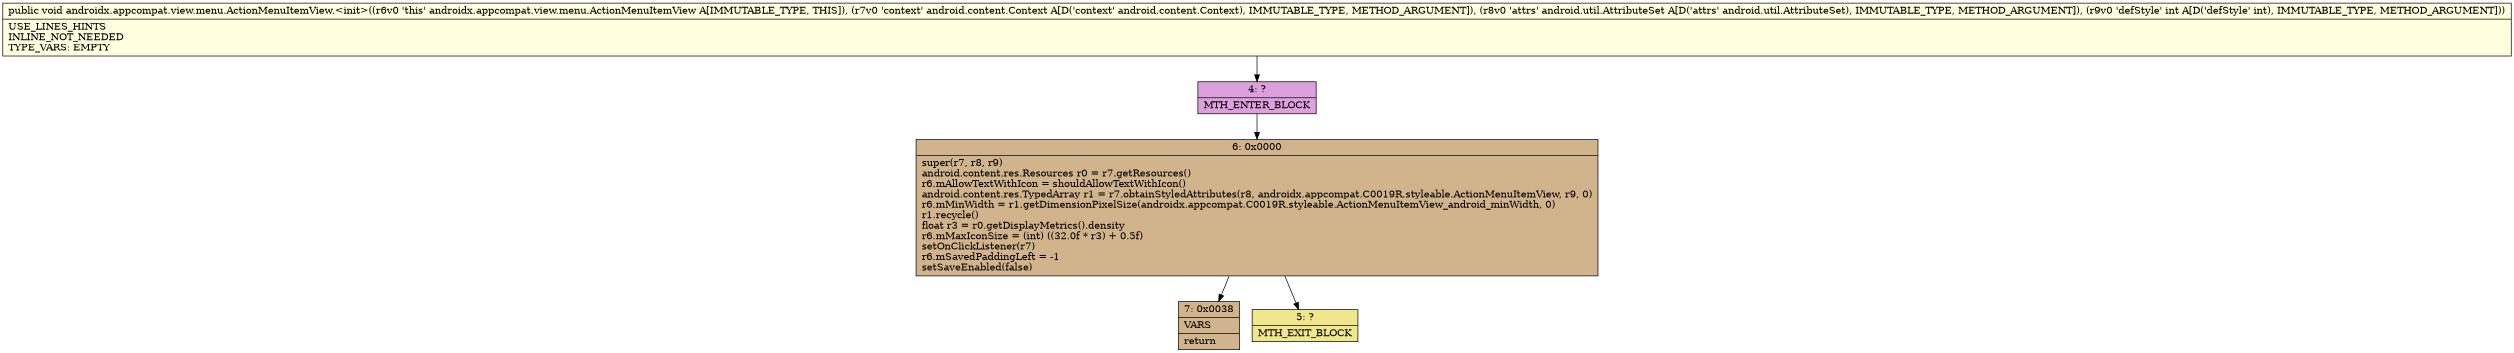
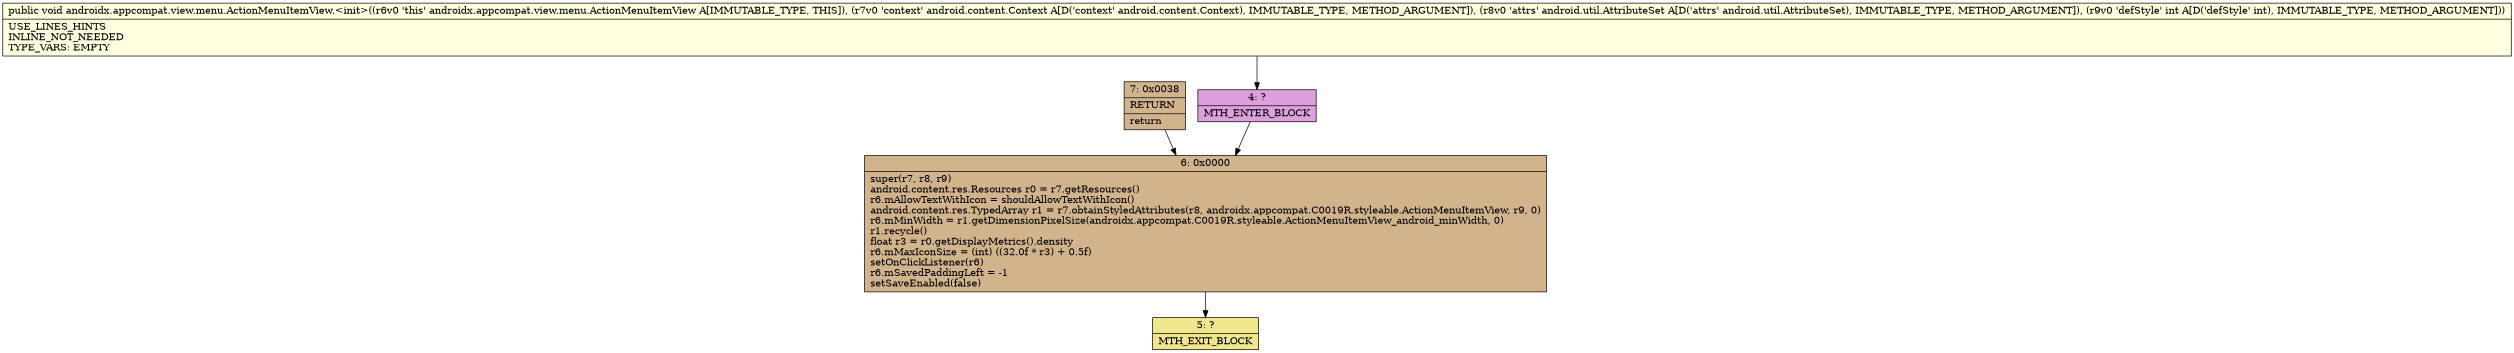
(978, 247) -> (927, 263)
(1225, 286) -> (1169, 139)
(1198, 325) -> (1152, 105)
